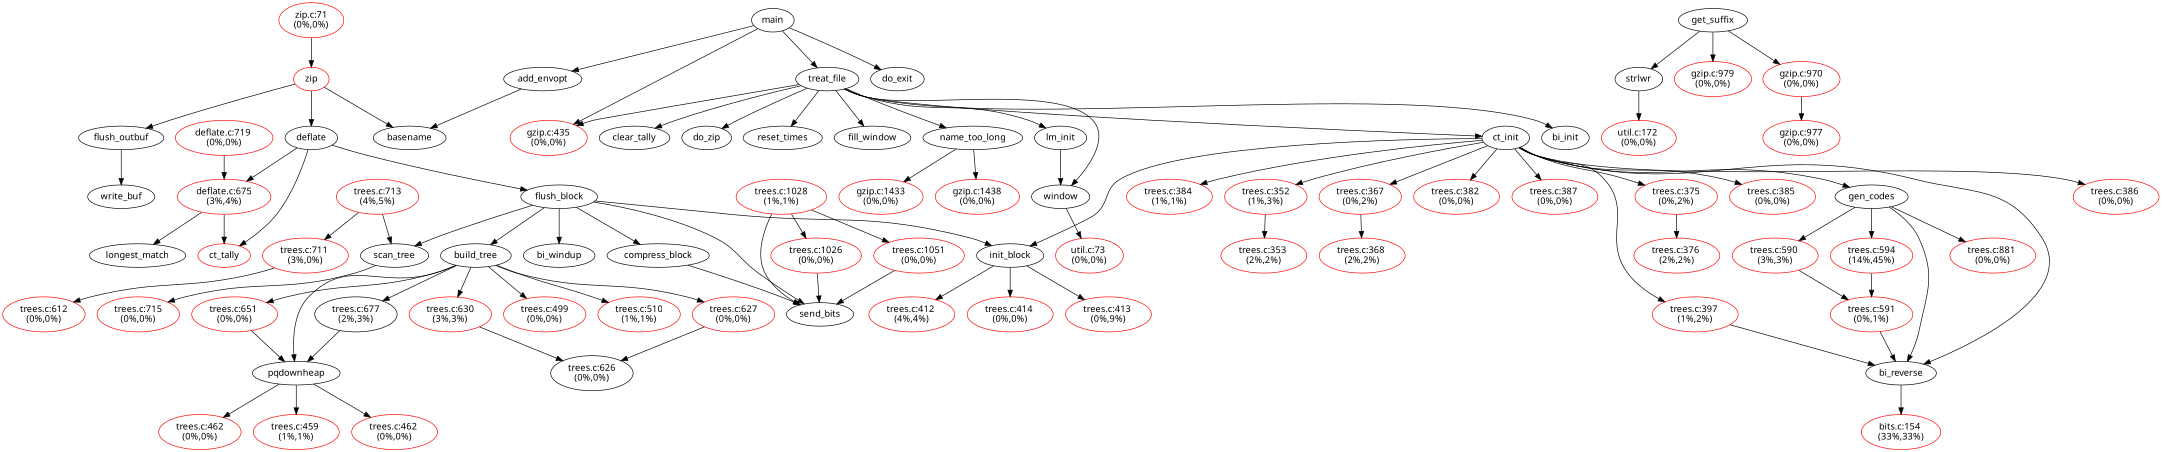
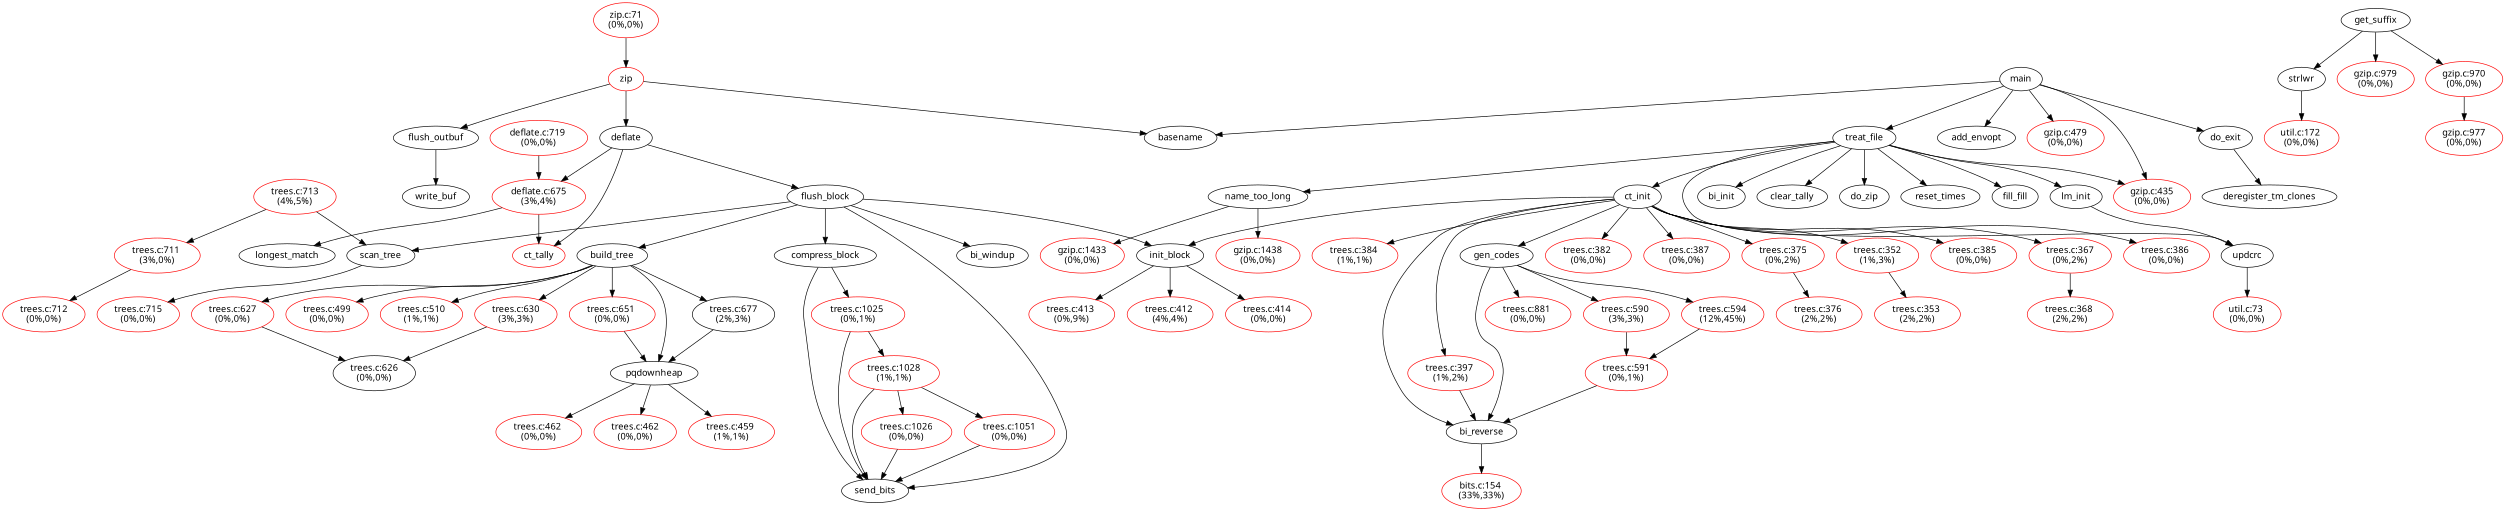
(479, 107) -> (1611, 108)
(872, 138) -> (2015, 197)
none -> (2066, 138)
(1061, 197) -> (2247, 256)
none -> (2269, 197)
(1872, 256) -> (1723, 314)
(44, 314) -> (44, 314)
none -> (858, 314)
